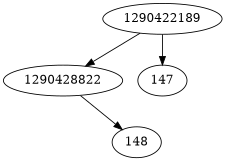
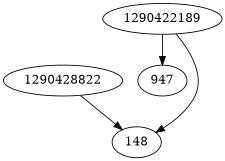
(117, 47) -> (198, 85)
(162, 81) -> (162, 81)
